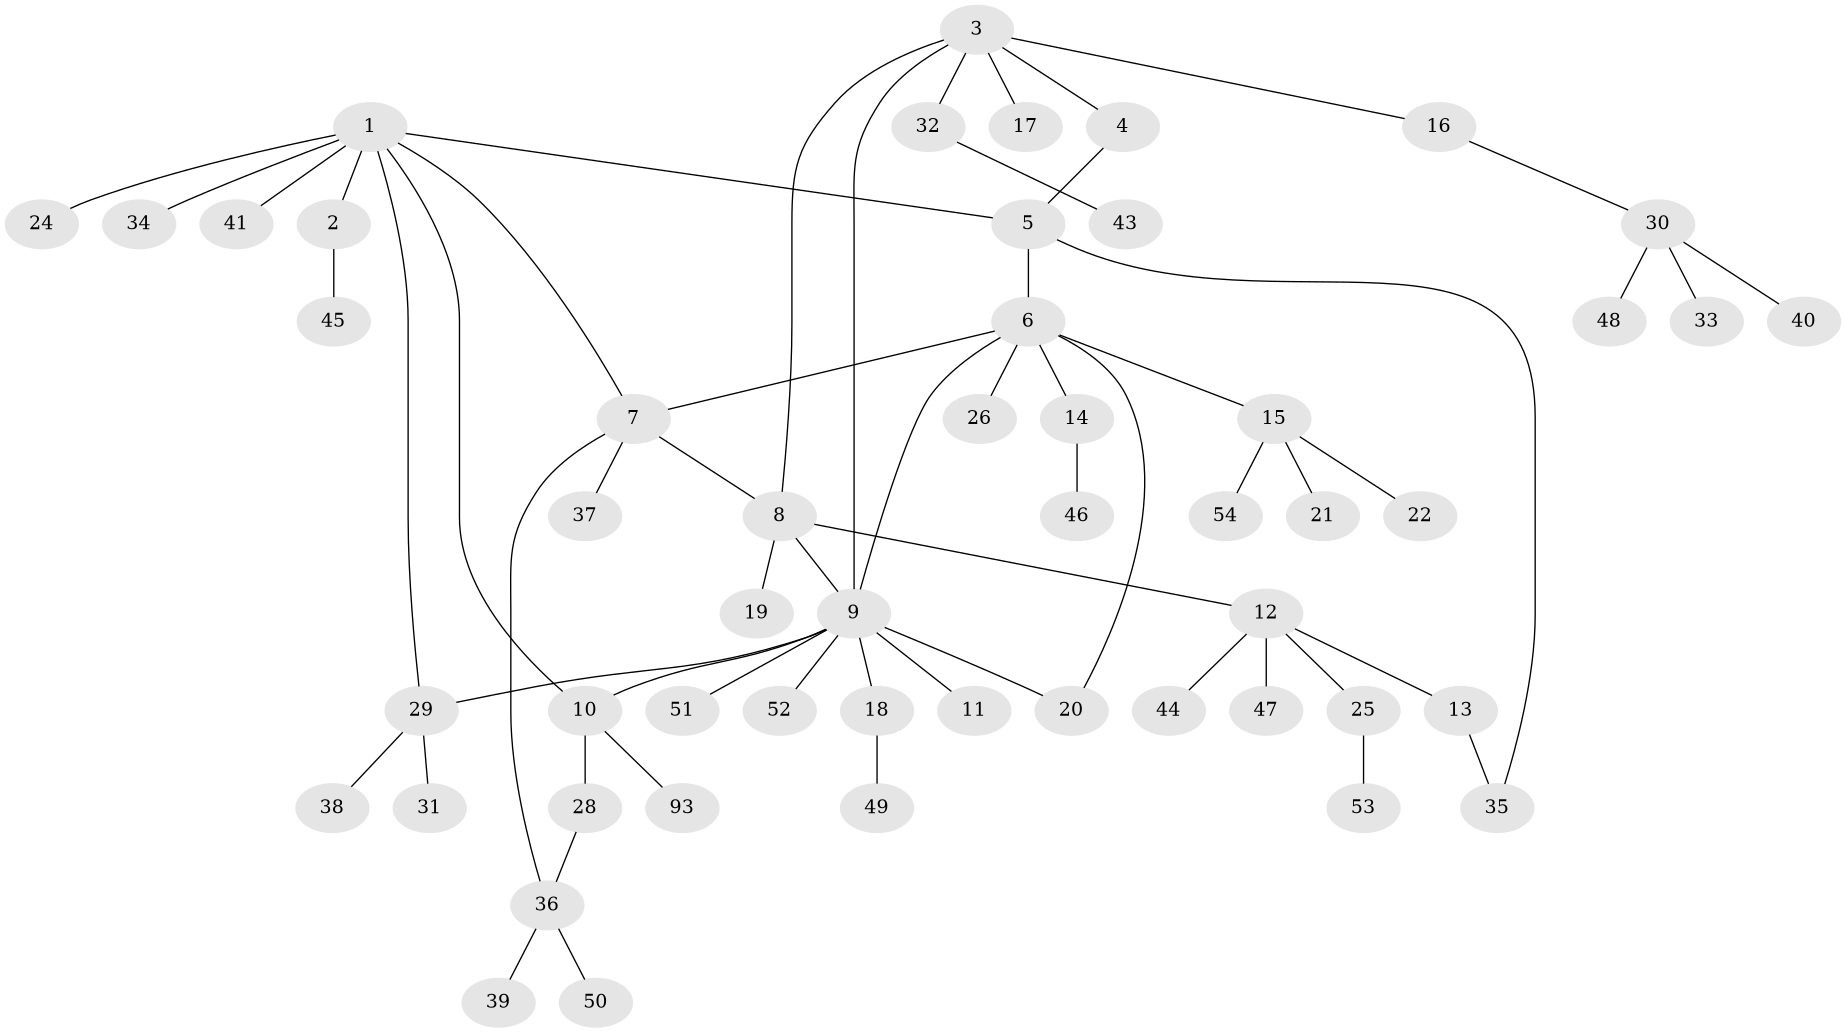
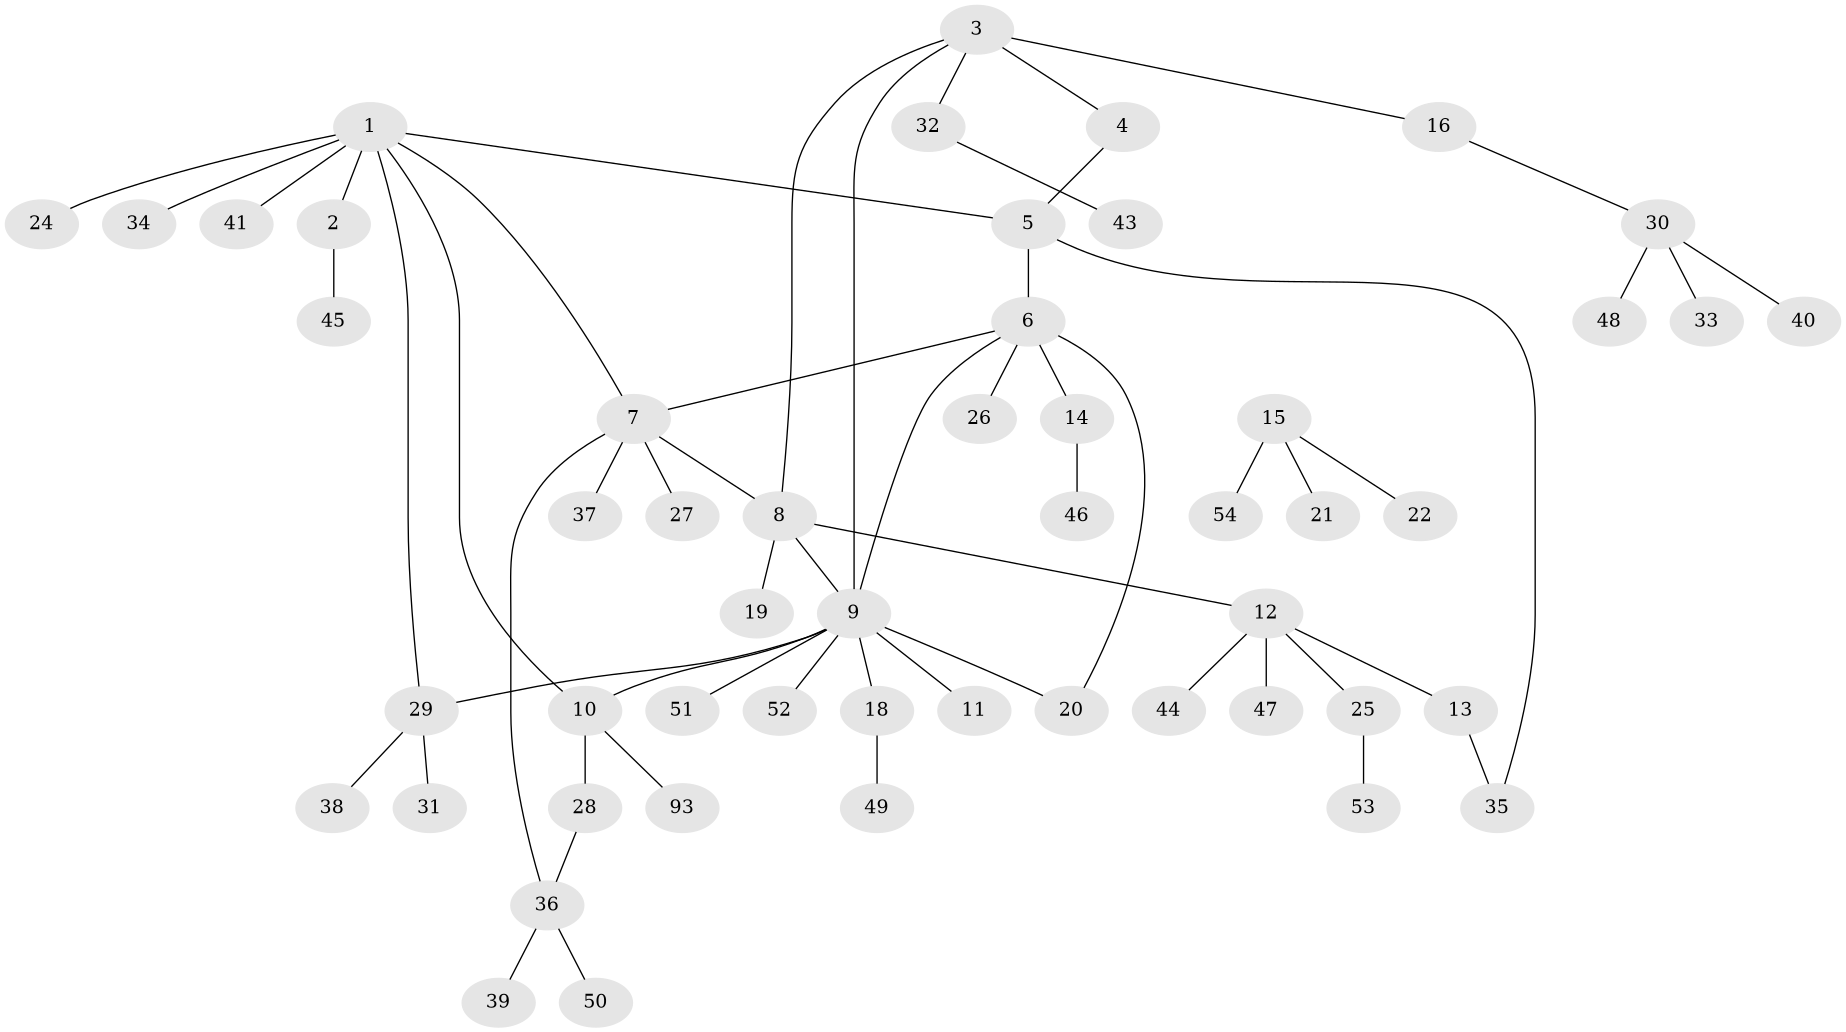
(1026, 127) -> none
(1152, 370) -> none
none -> (682, 516)
